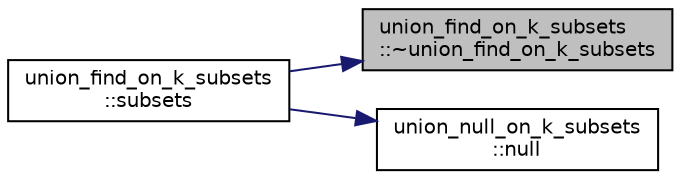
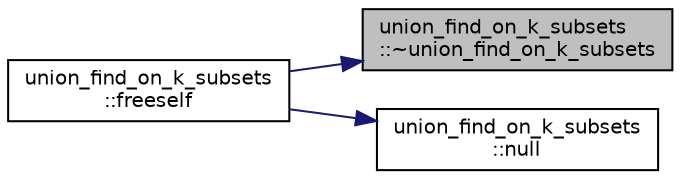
(149, 91) -> (149, 91)
(518, 140) -> (518, 140)
